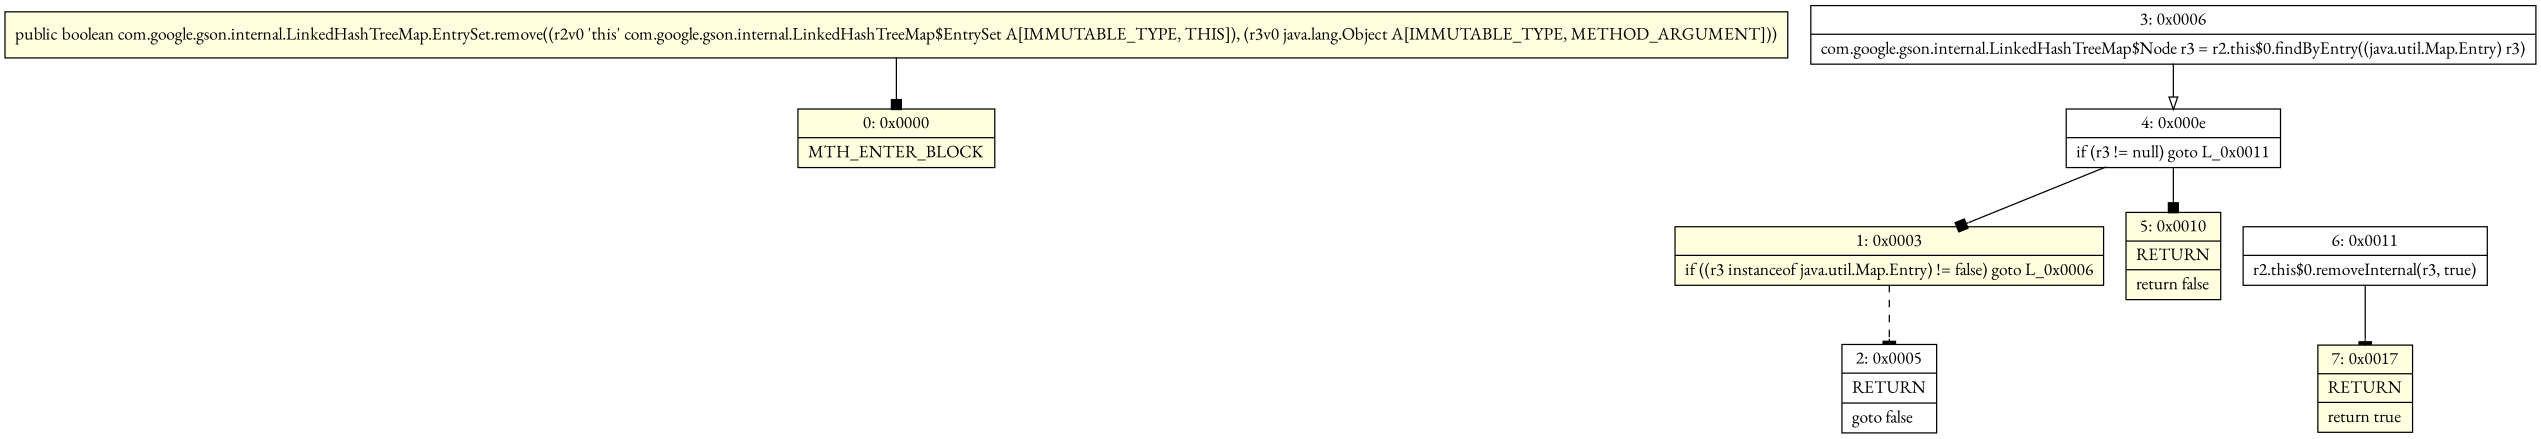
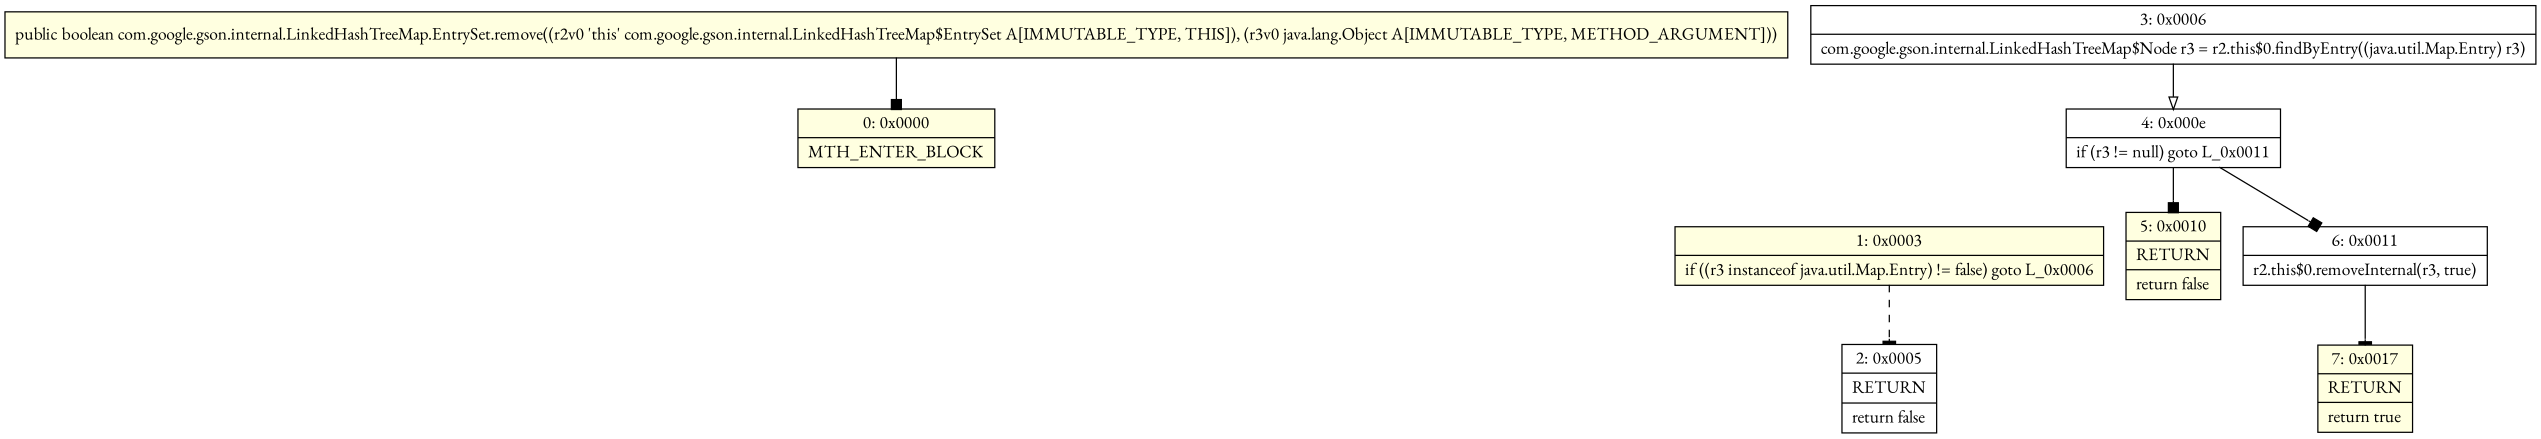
(2037, 195) -> (2264, 194)
(1882, 417) -> (1889, 417)
